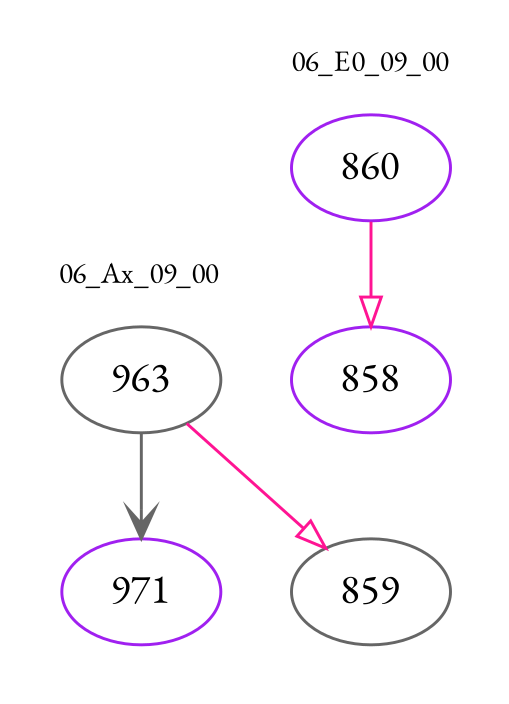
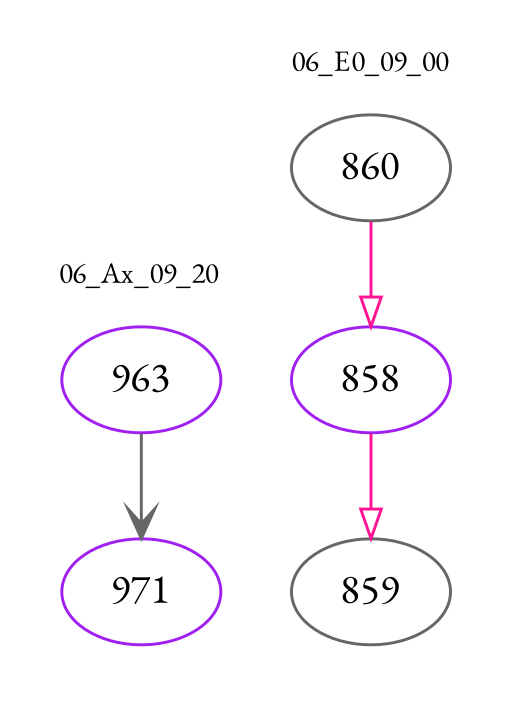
(371, 168) -> (371, 168)
(140, 275) -> (140, 275)
(141, 380) -> (141, 380)
(225, 458) -> (371, 471)
